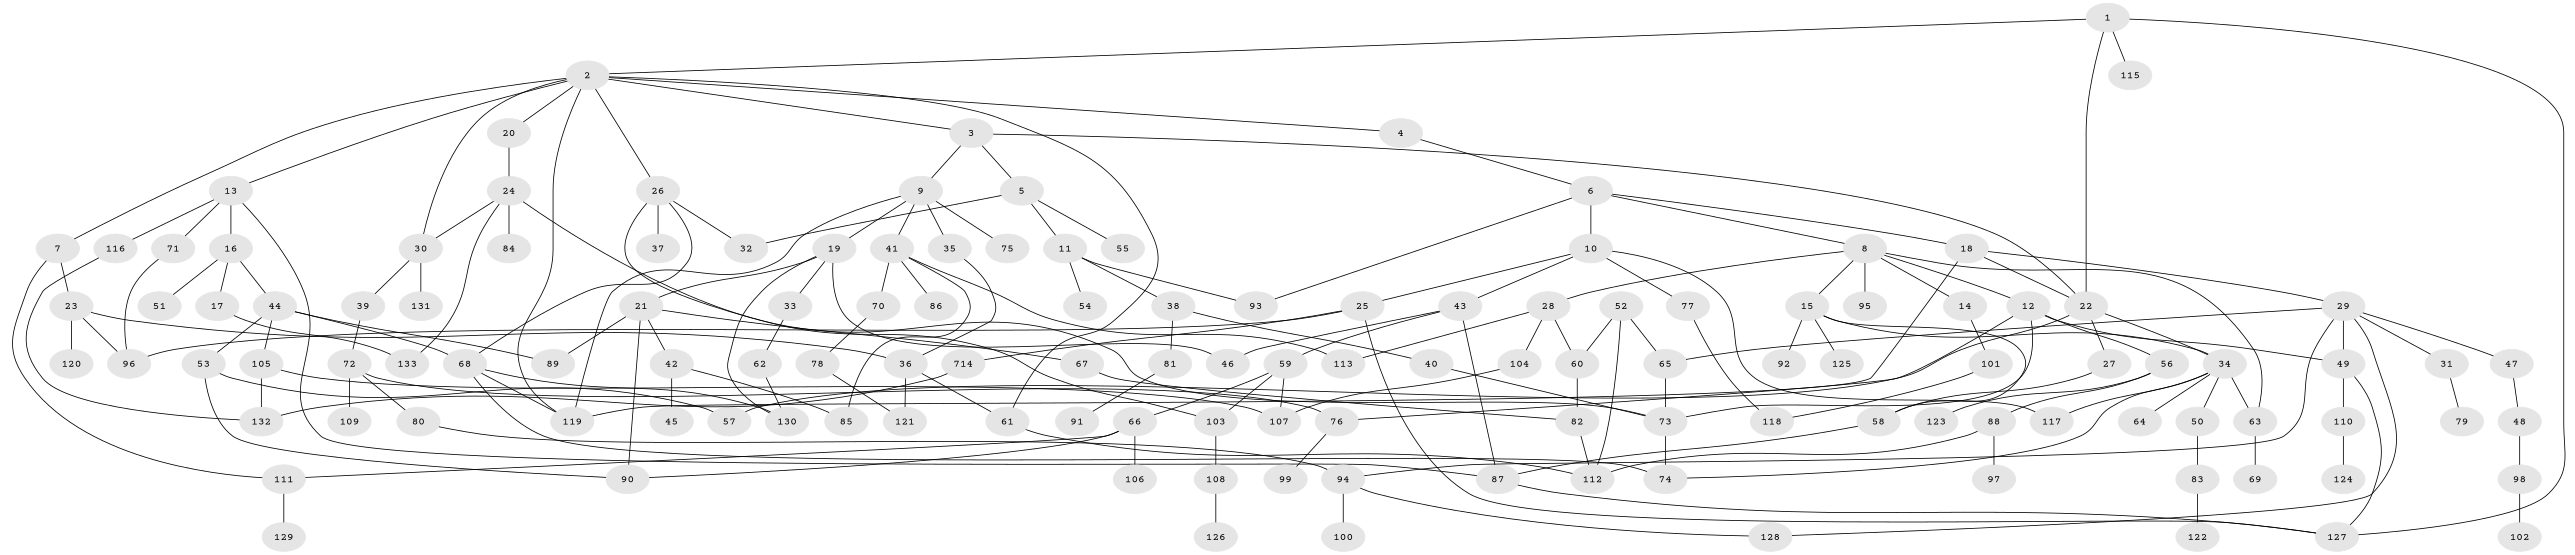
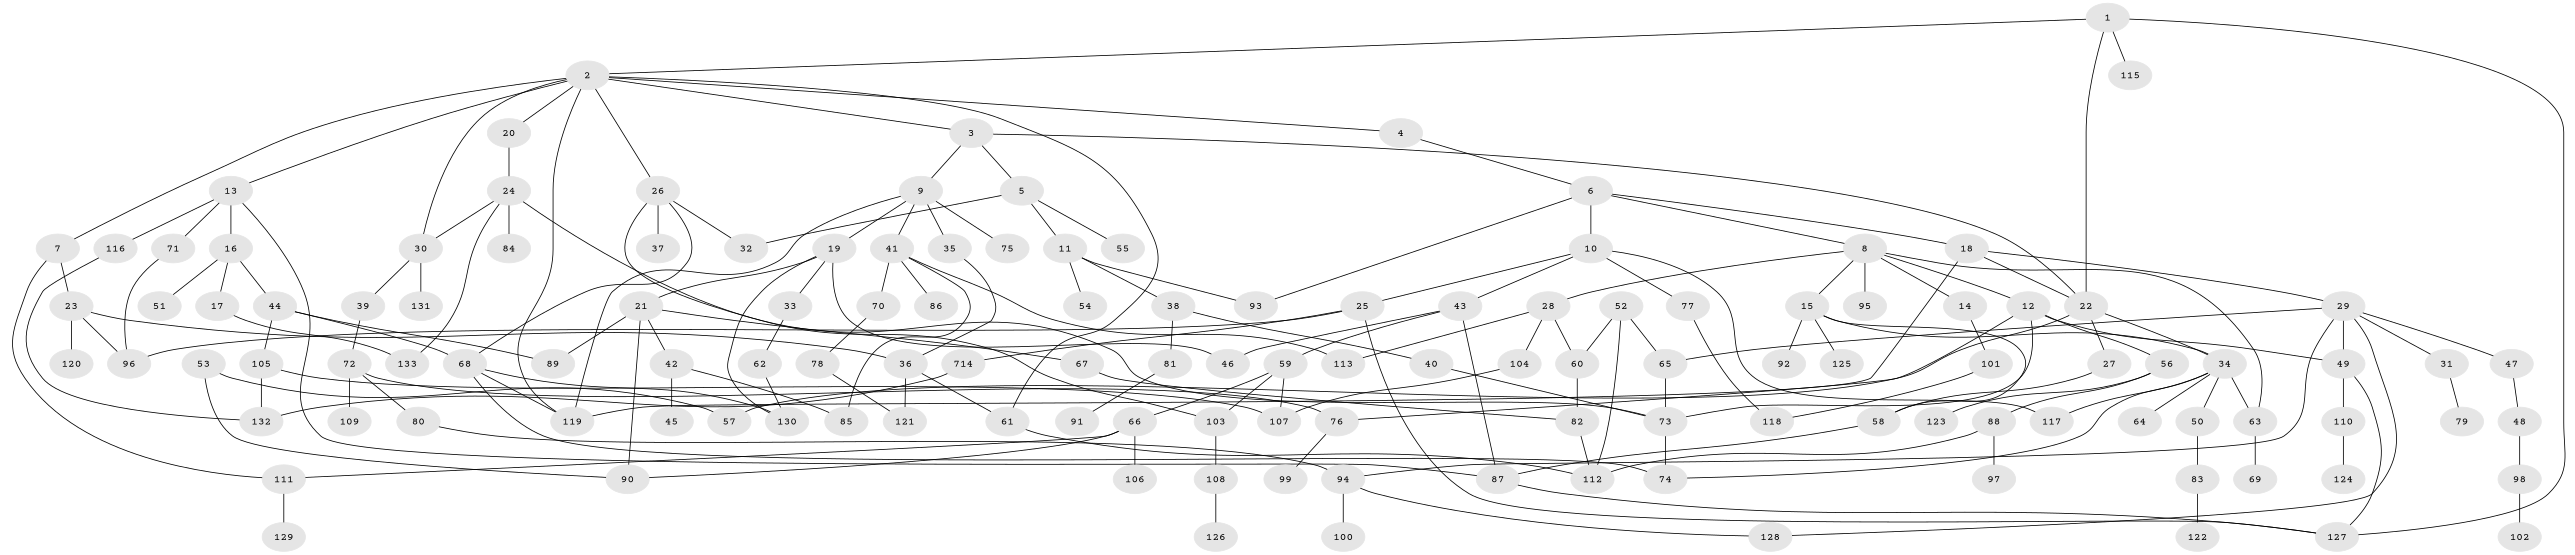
(236, 338) -> none
